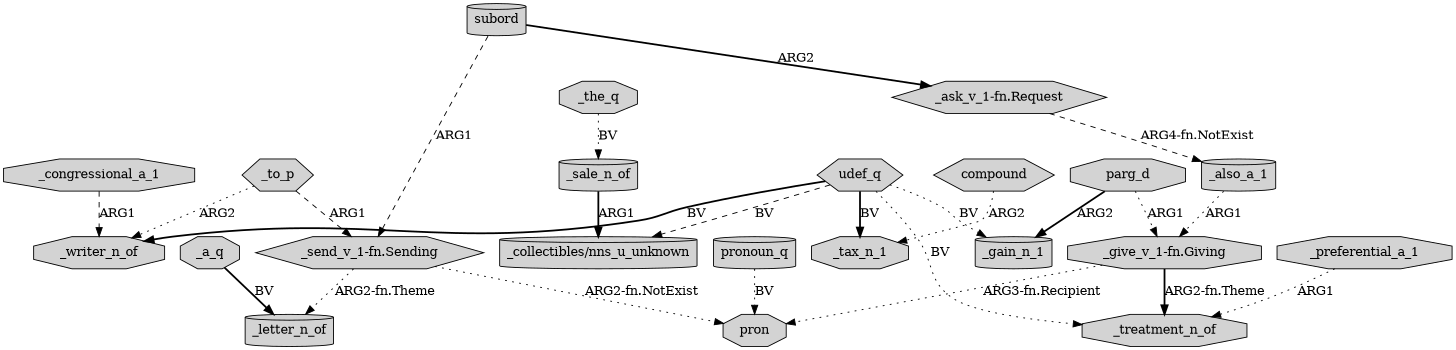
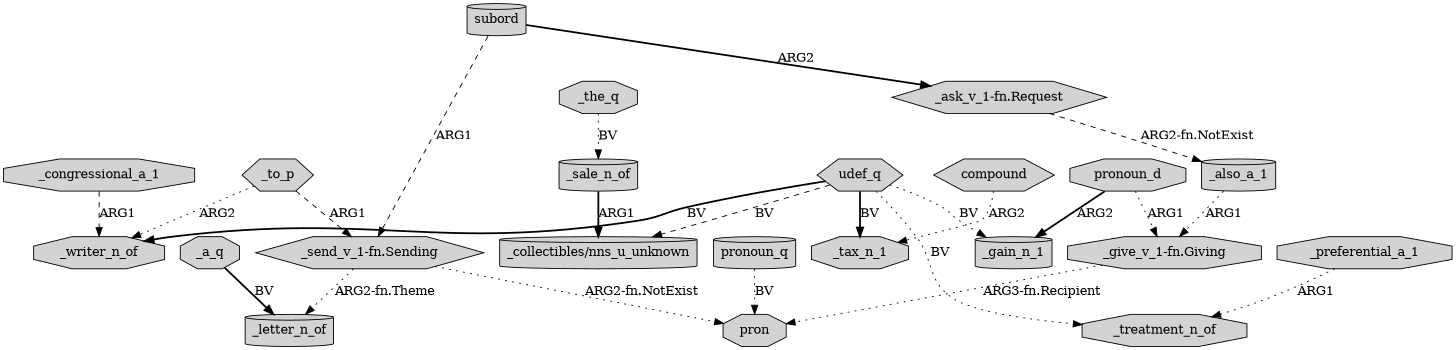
(1197, 136) -> (1197, 136)
(1128, 175) -> (1128, 175)
(1165, 287) -> none
